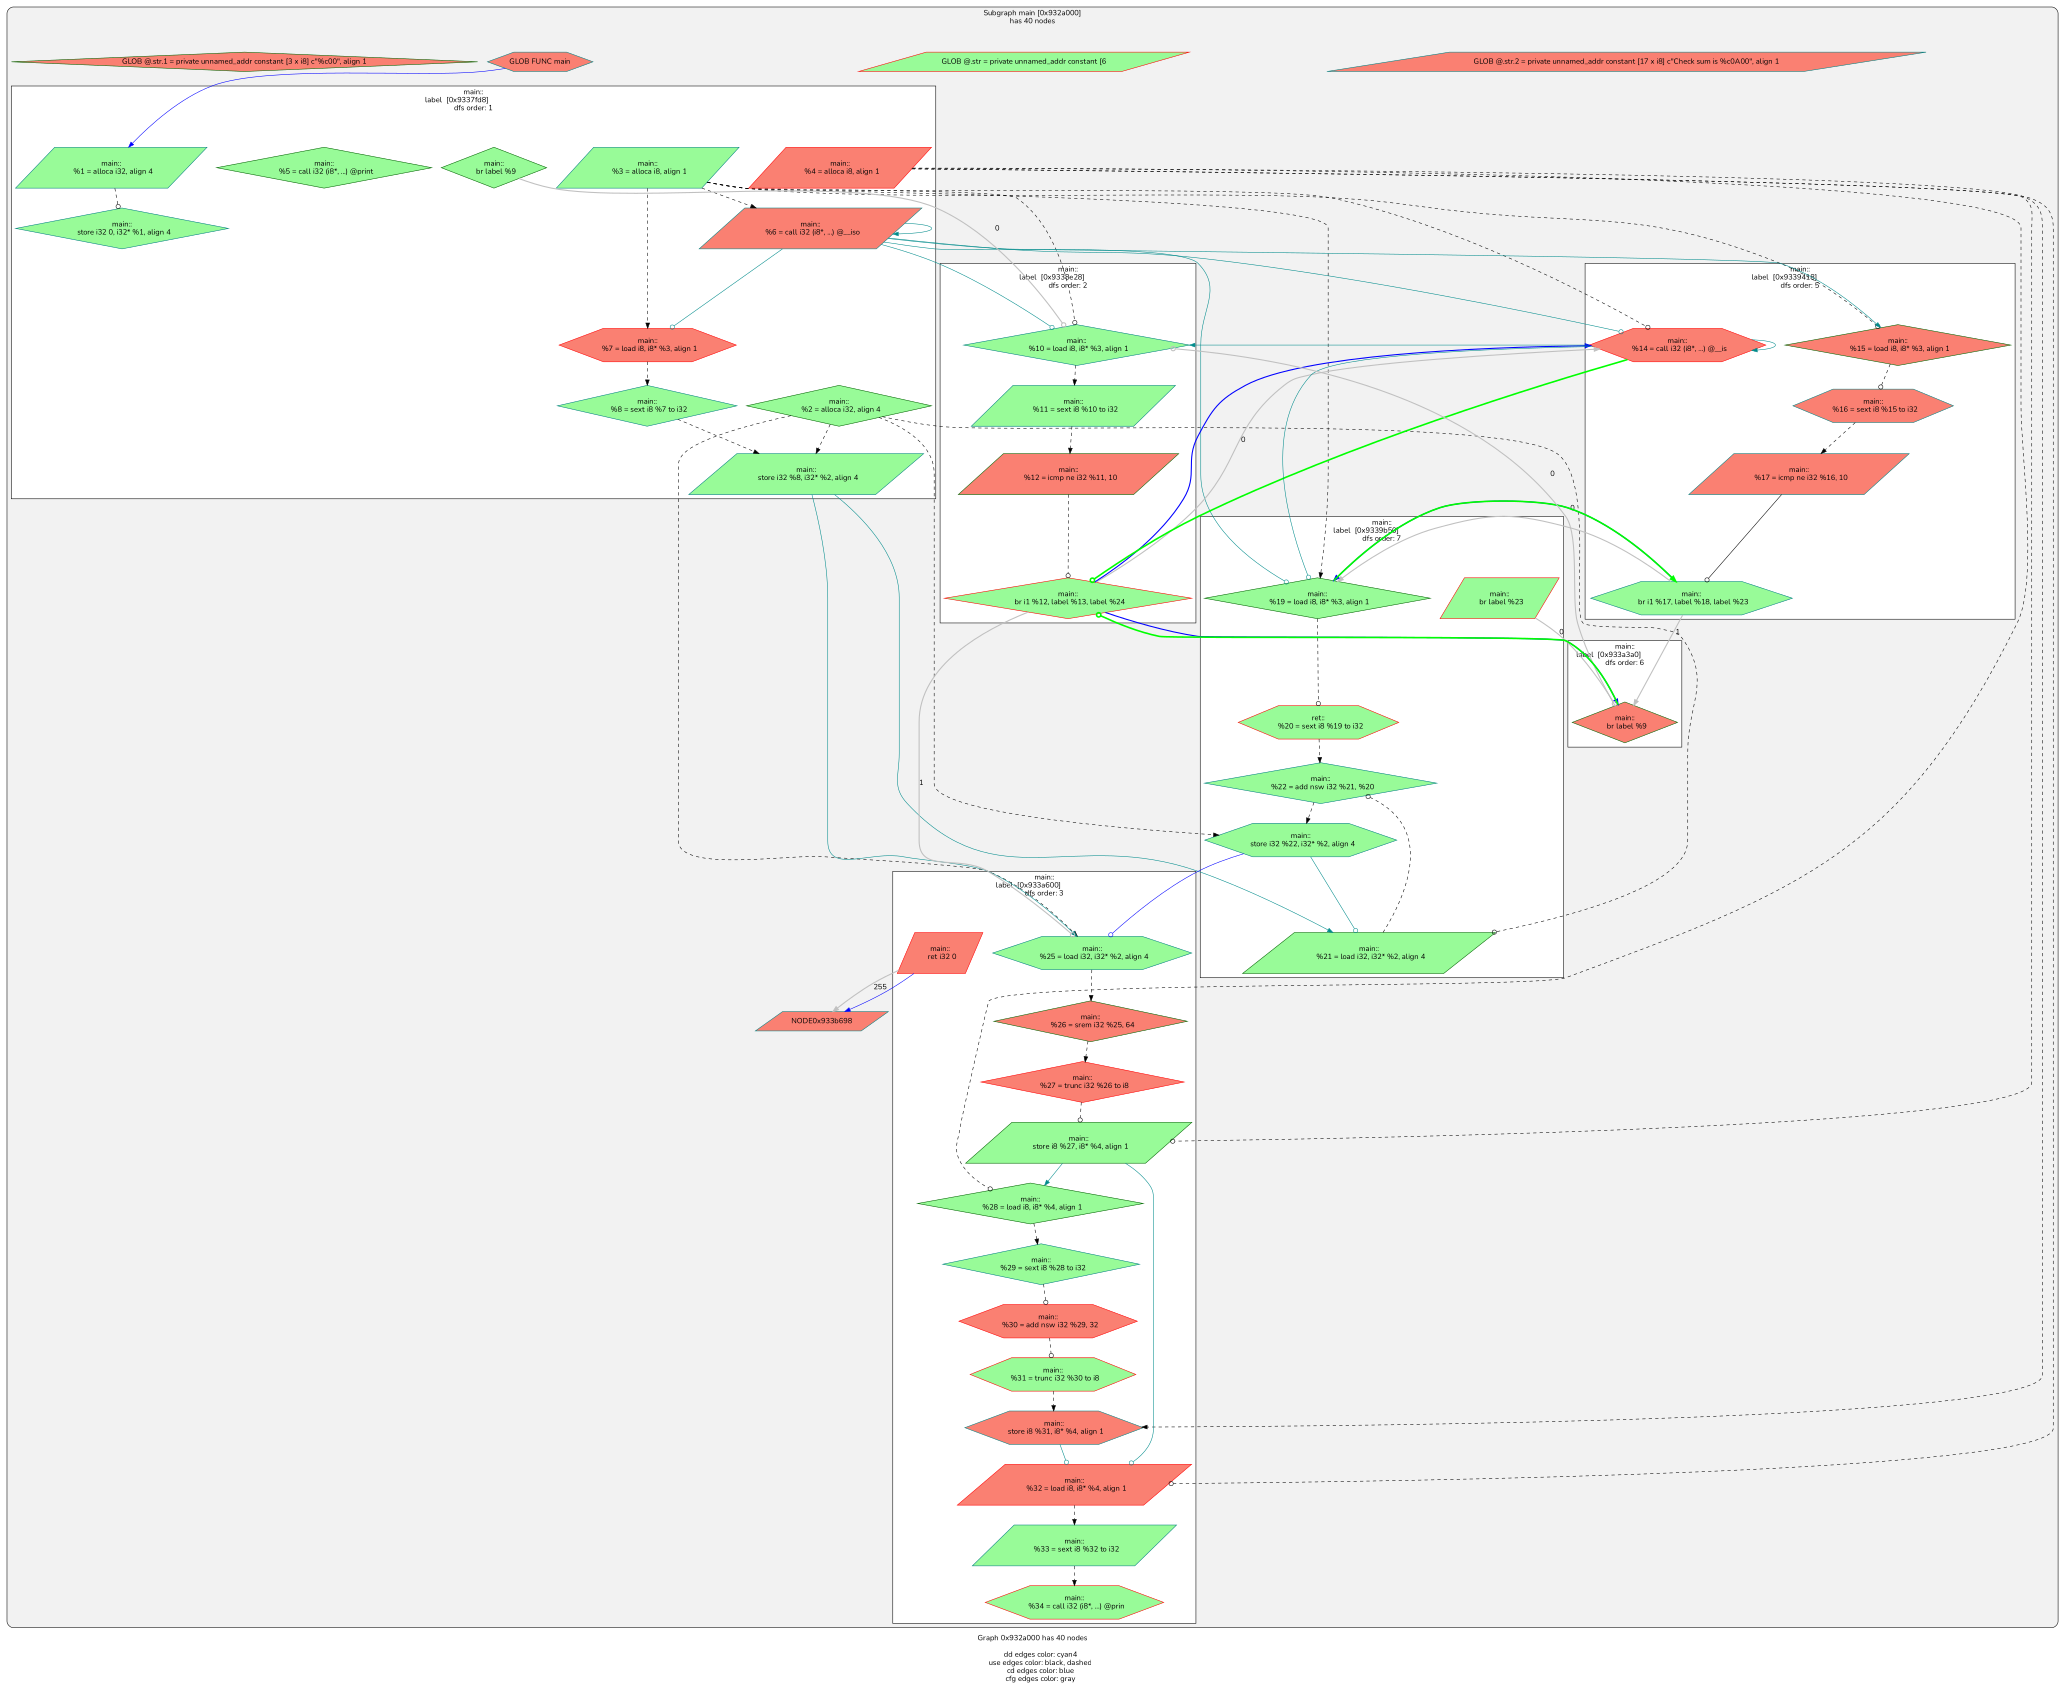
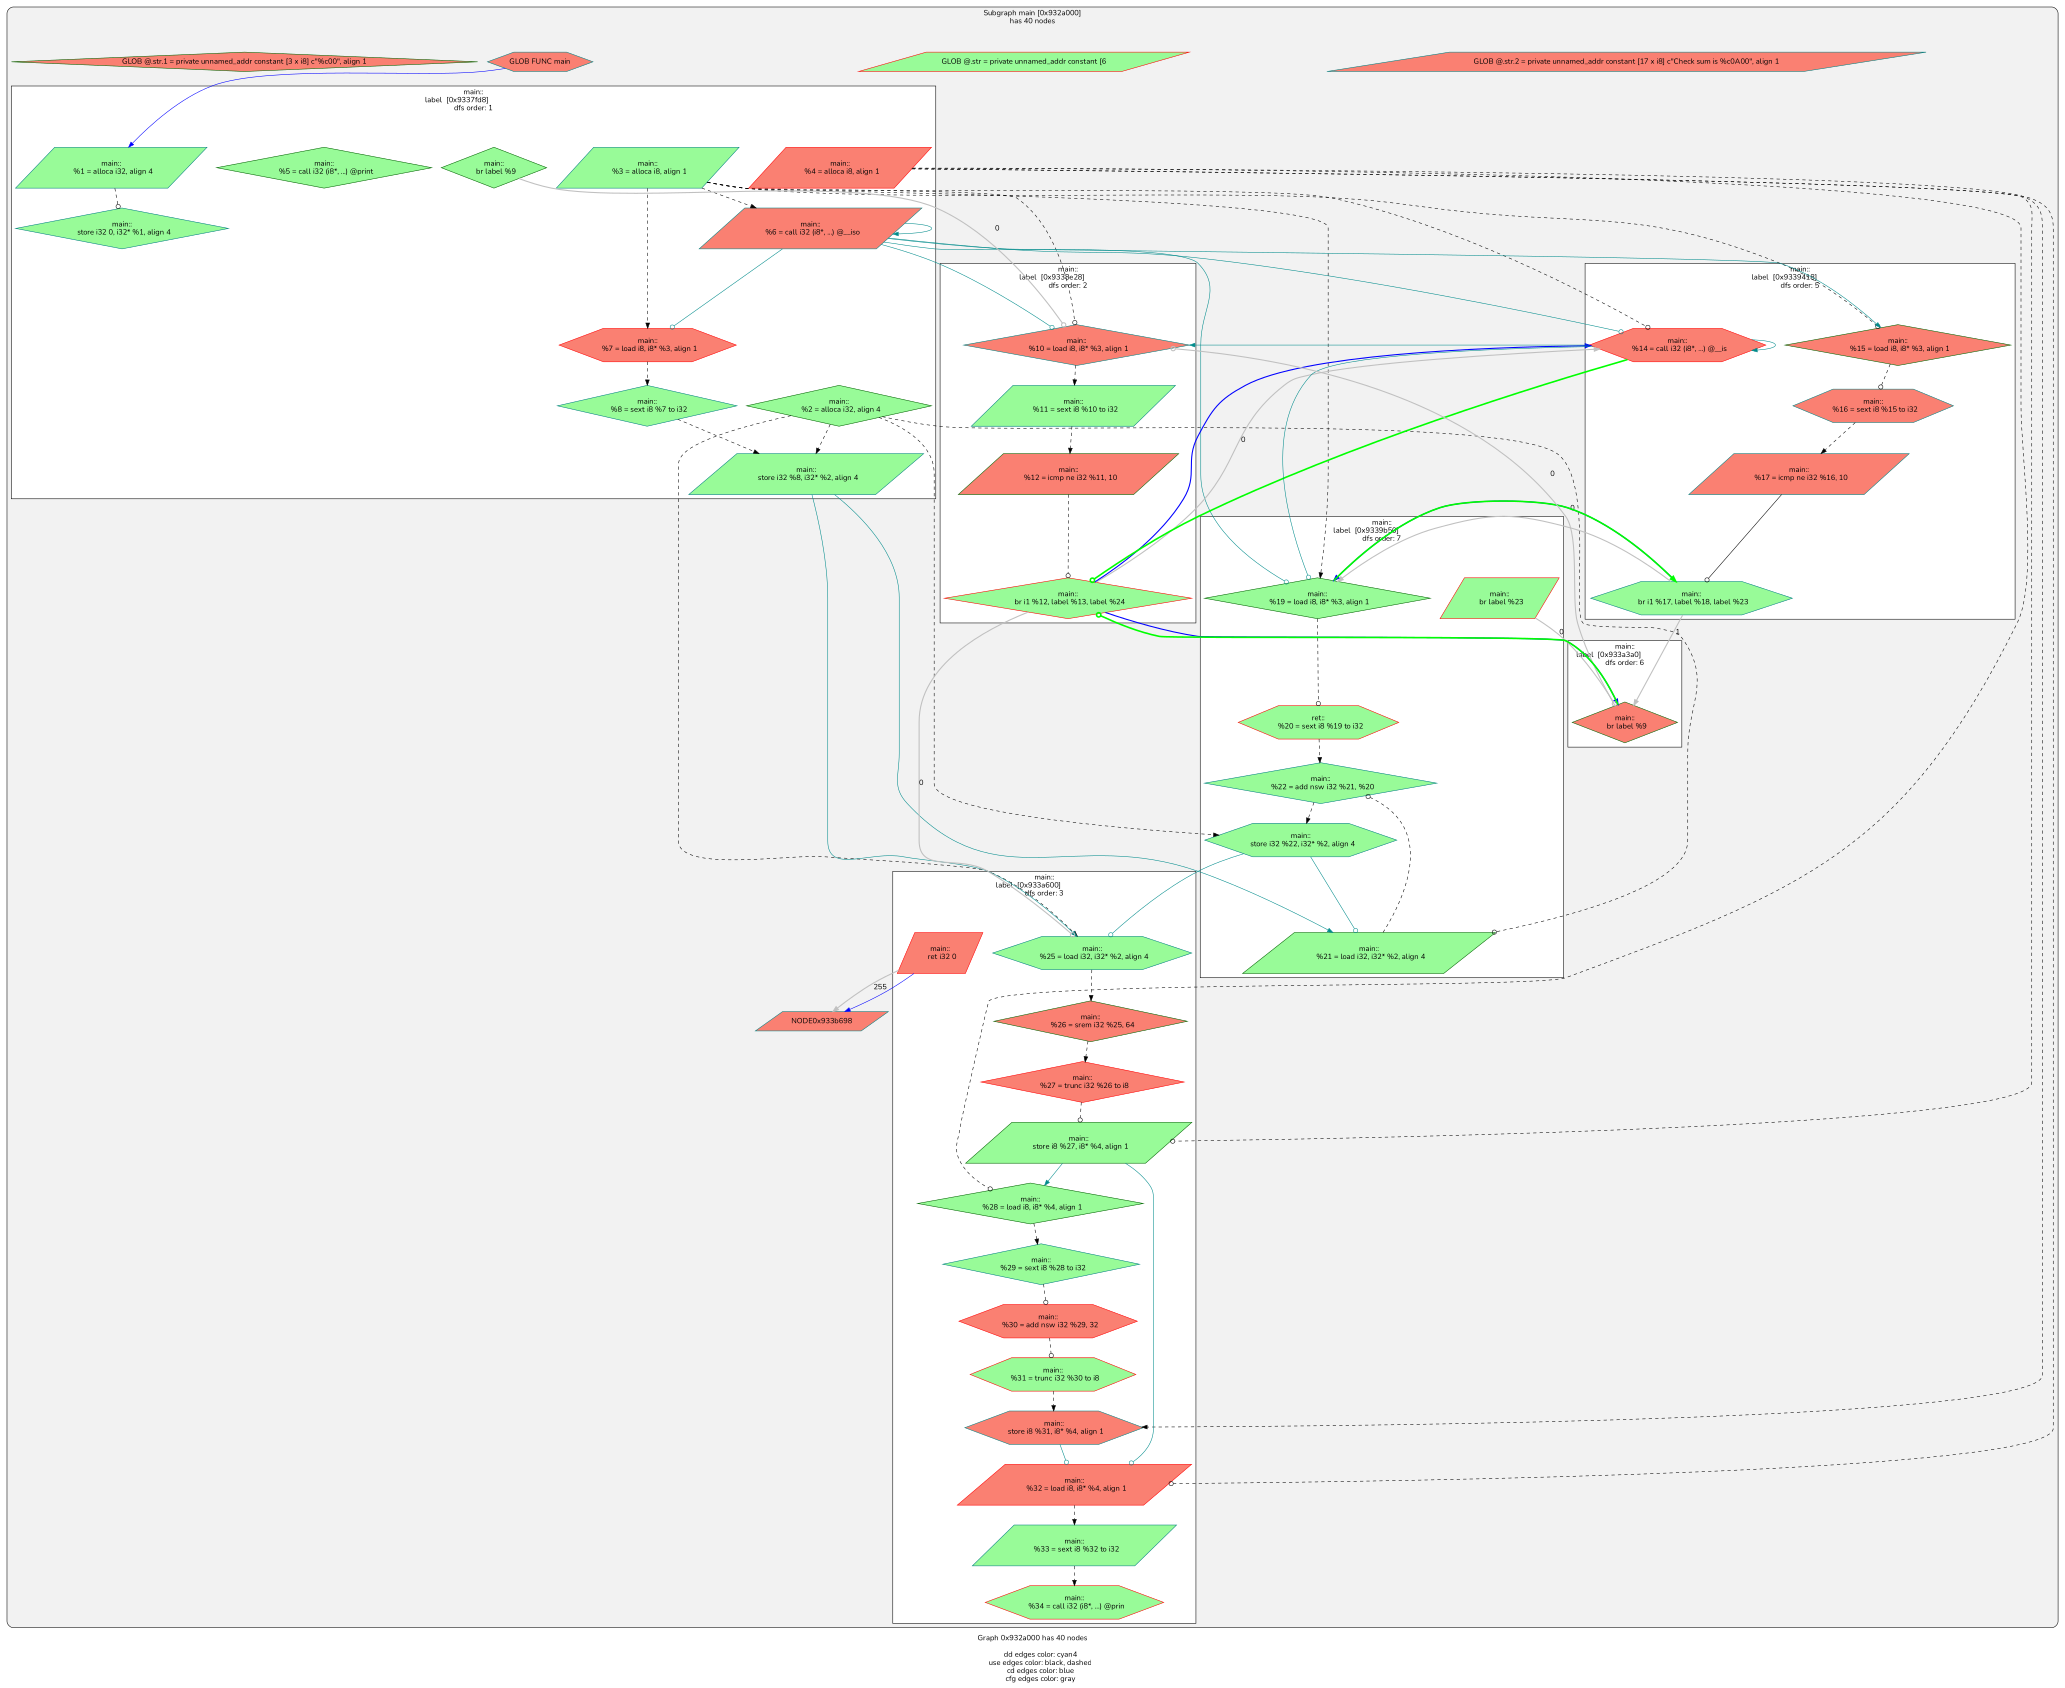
(1077, 345) -> (1077, 345)
(922, 783) -> (922, 783)
(1174, 886) -> (1174, 886)
